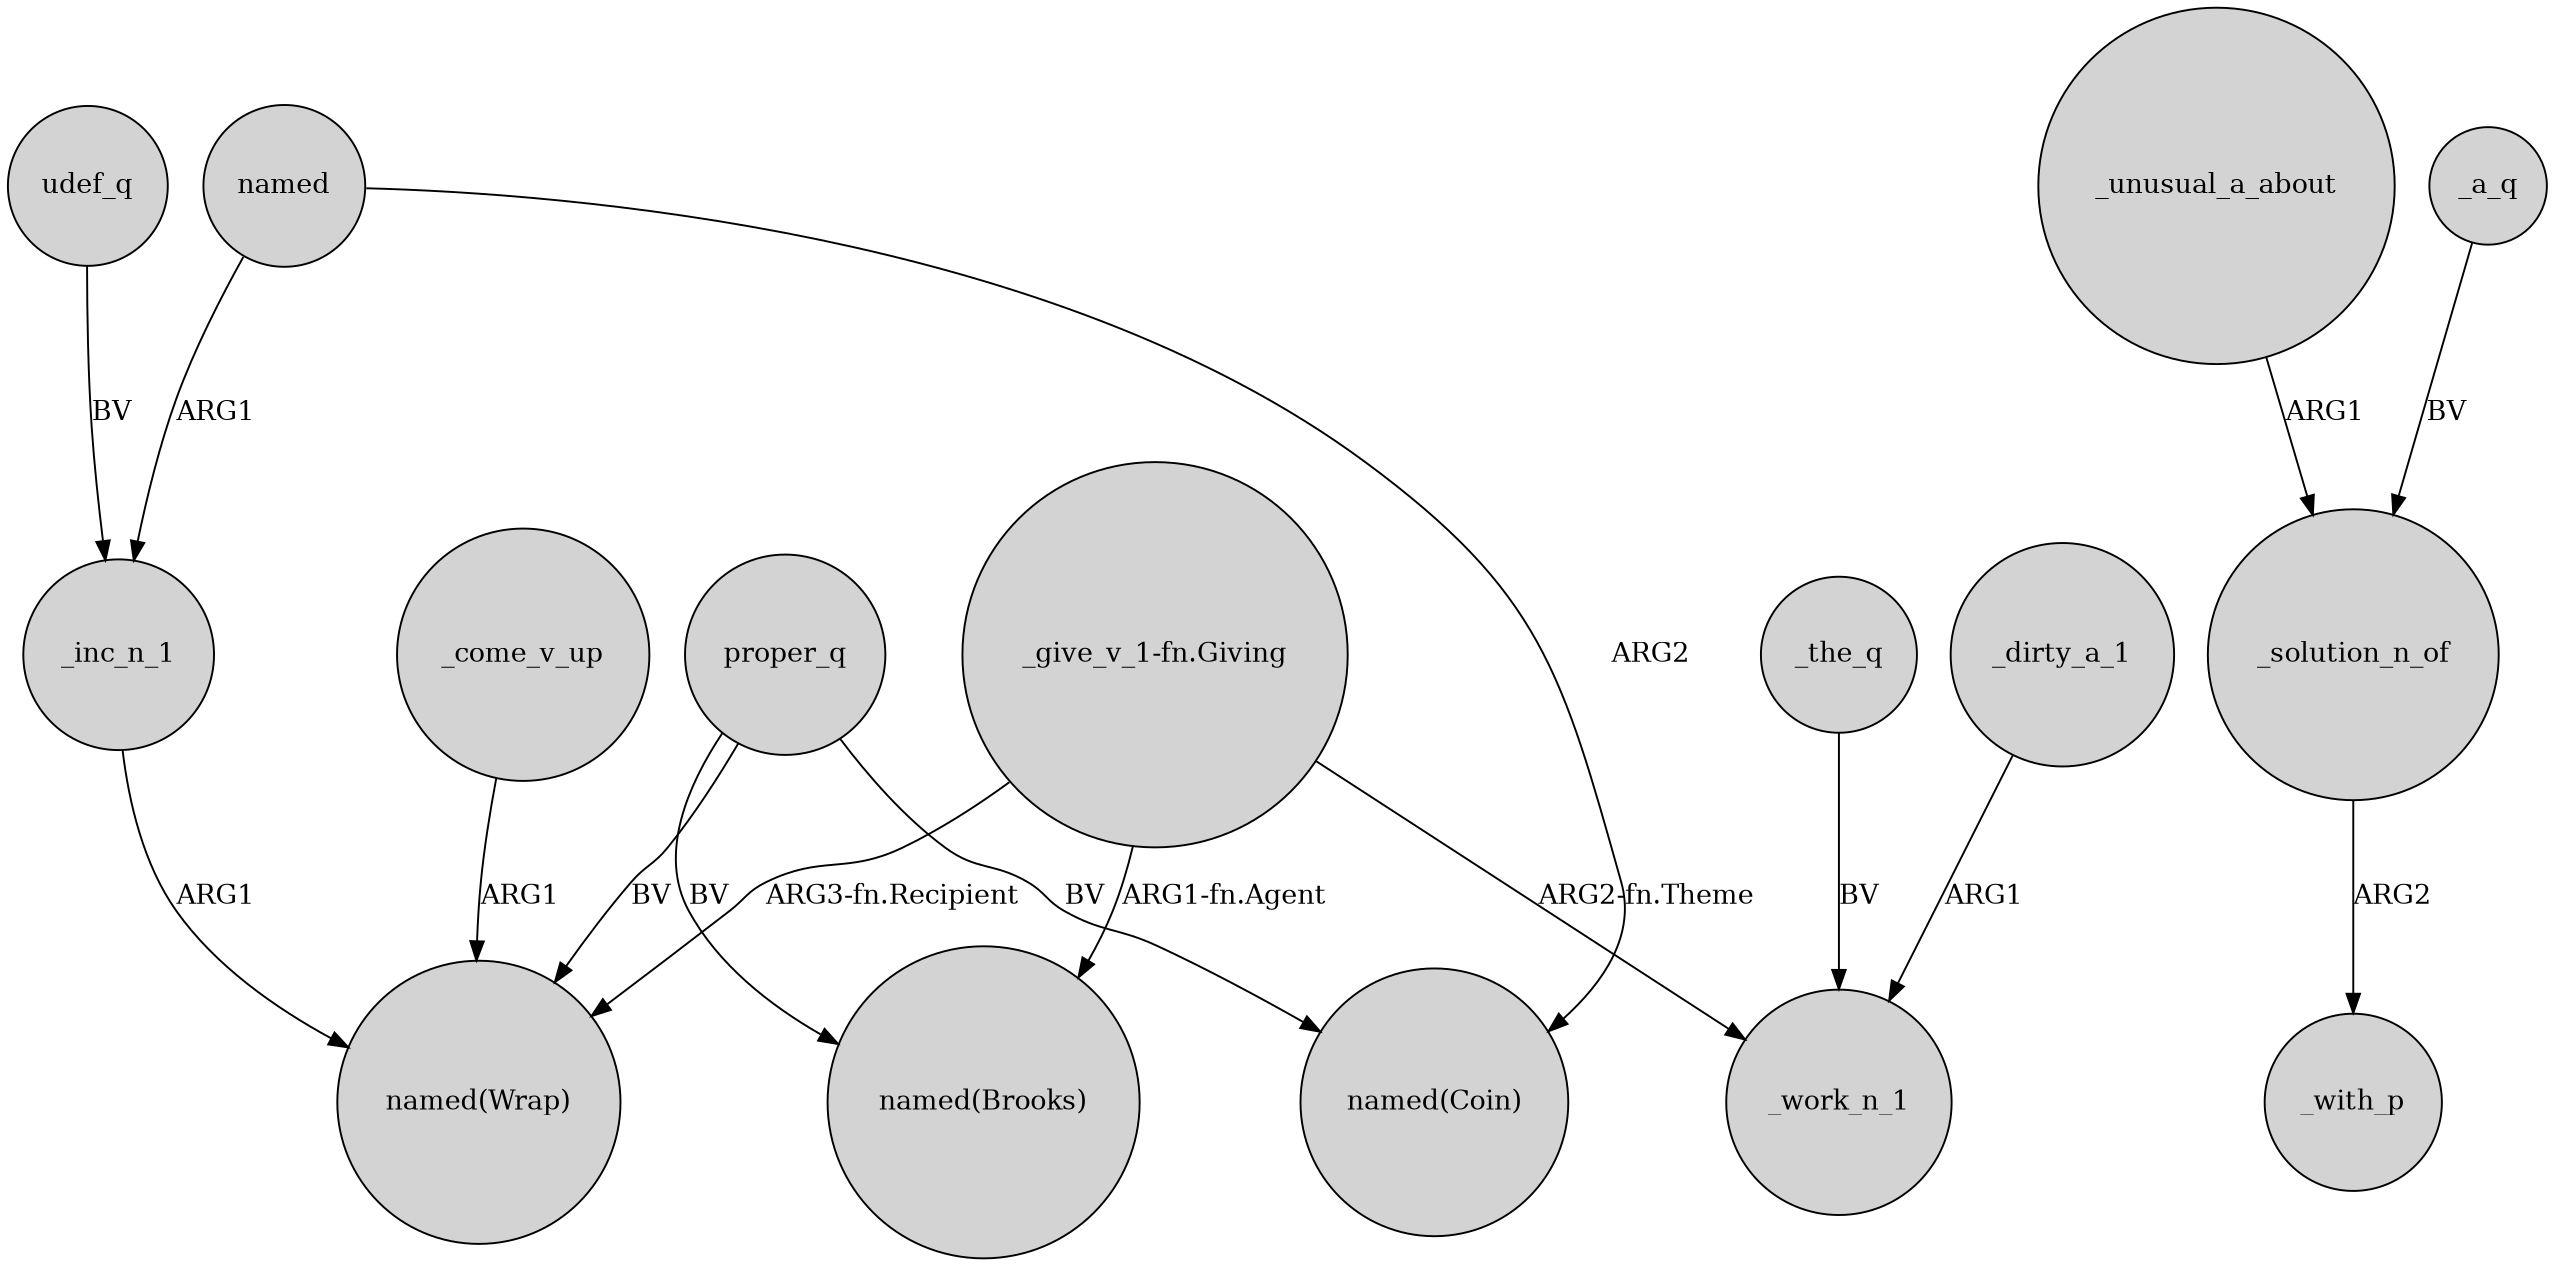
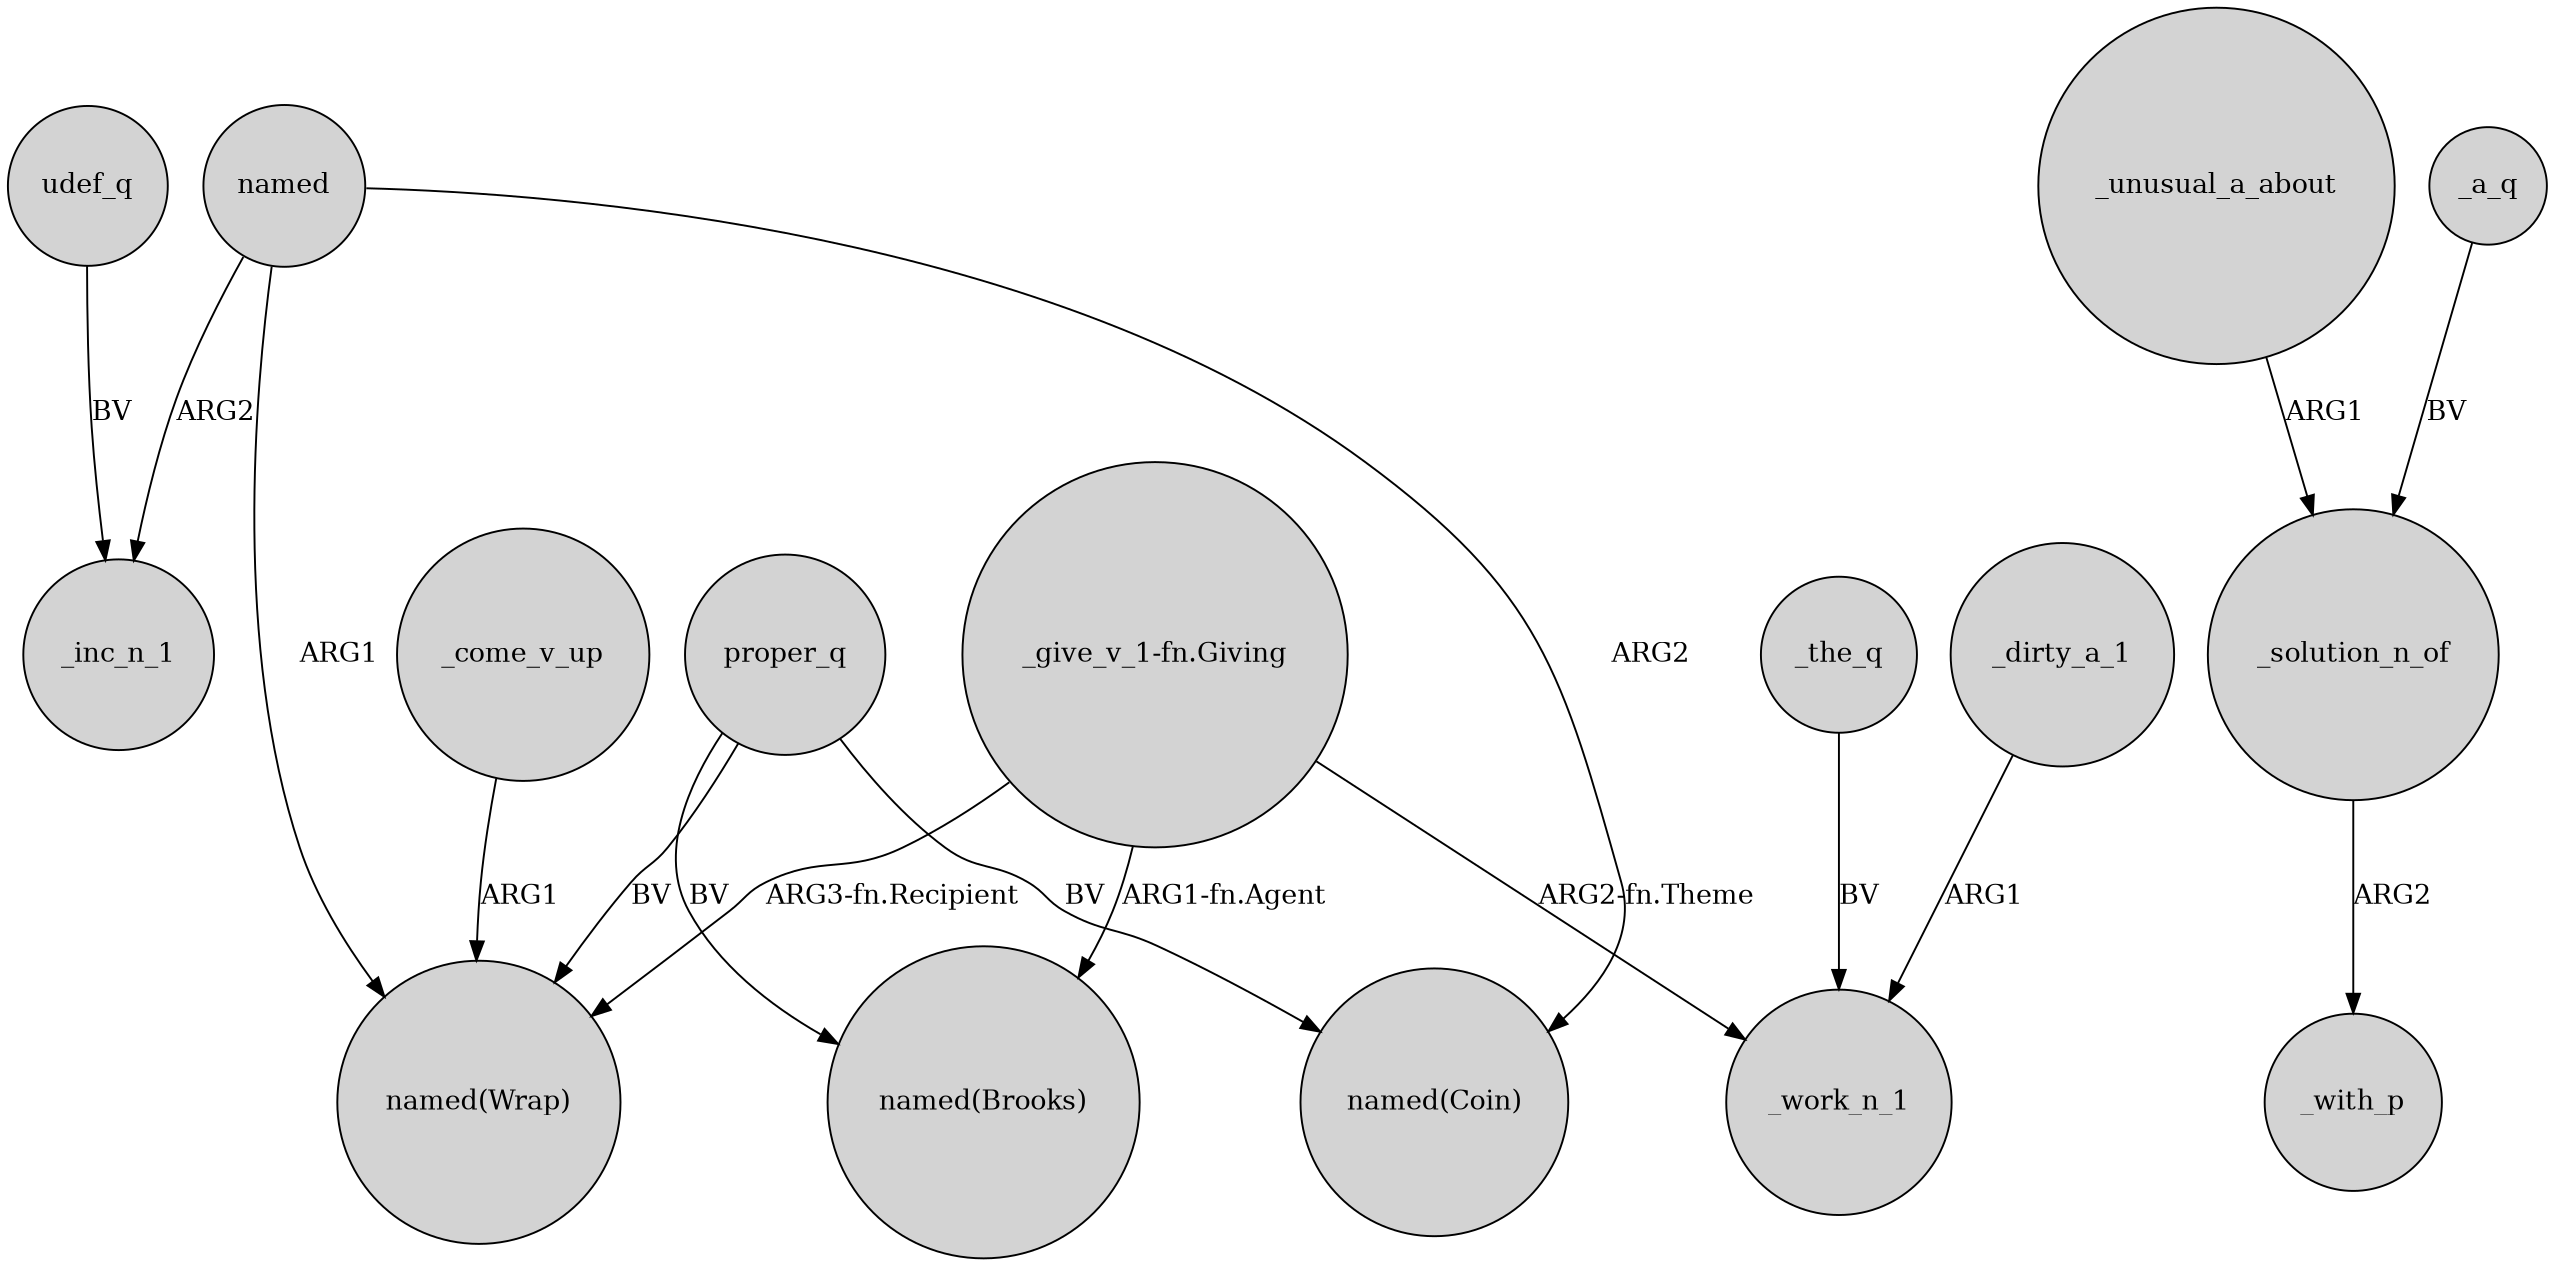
(216, 413) -> (216, 413)
(186, 923) -> (260, 635)
